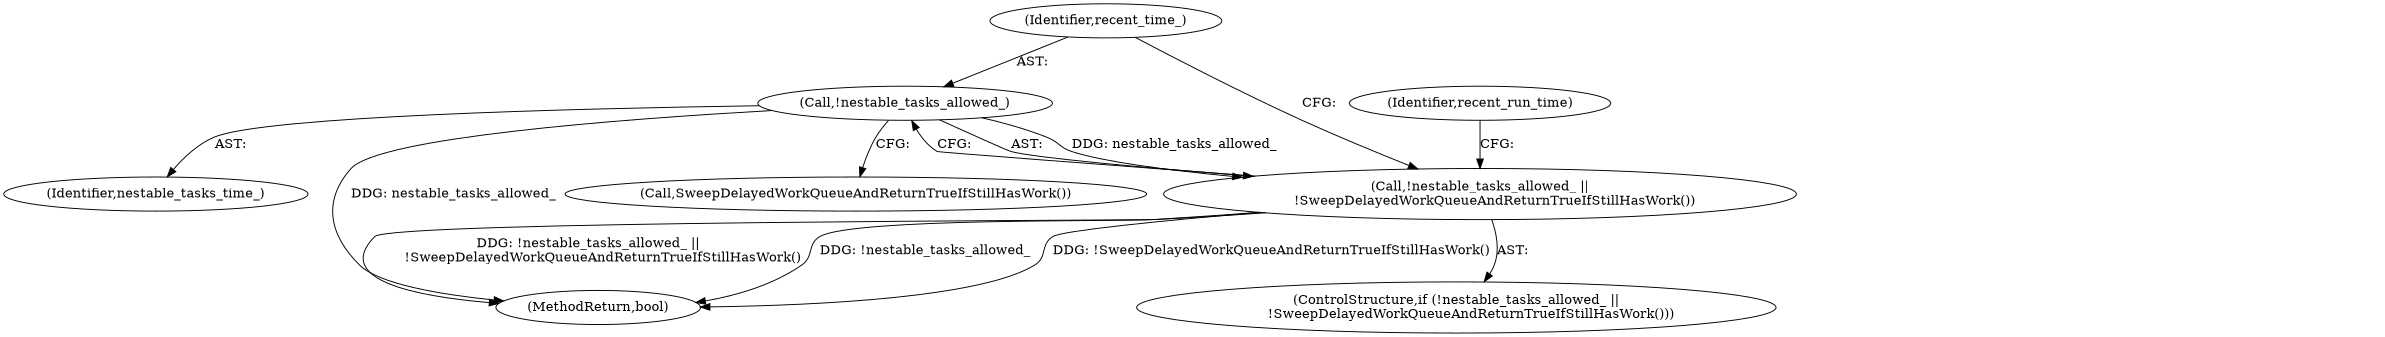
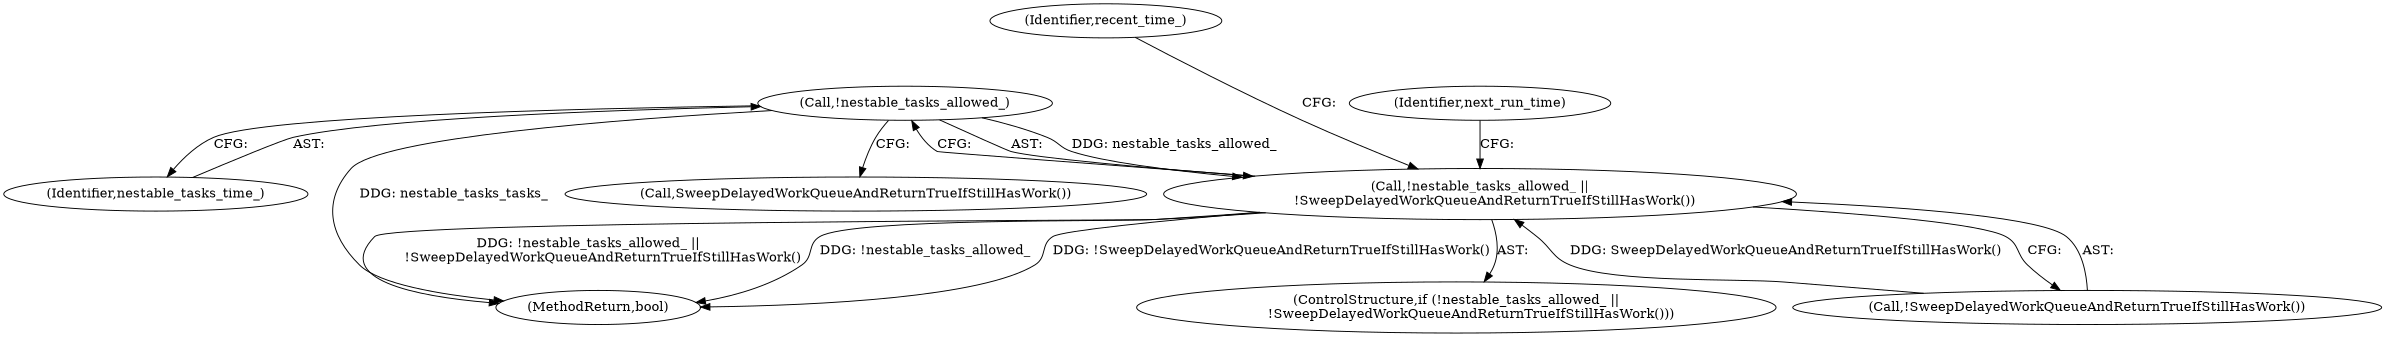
(1010, 60) -> (425, 121)
(1480, 103) -> (1480, 103)
(233, 144) -> (233, 144)
(454, 194) -> (454, 194)
none -> (2087, 307)
